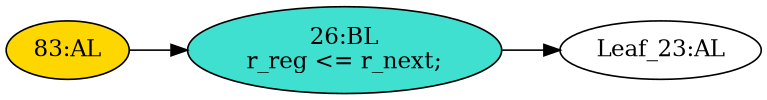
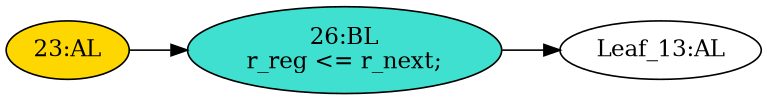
(68, 50) -> (68, 50)
(661, 50) -> (661, 50)
